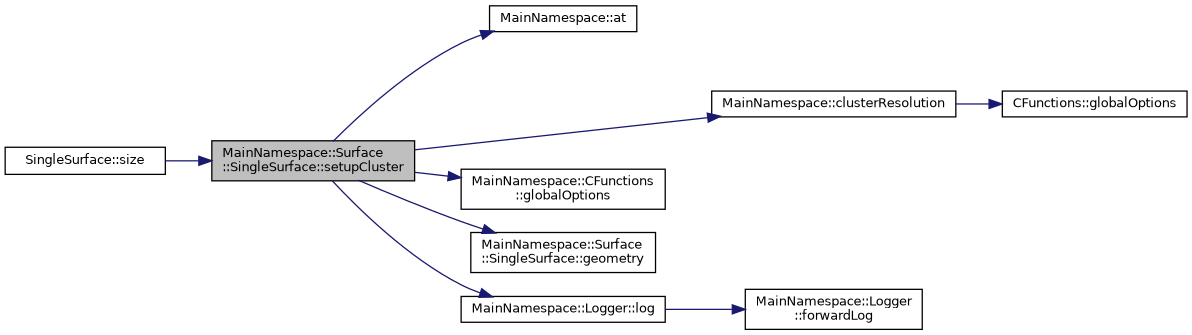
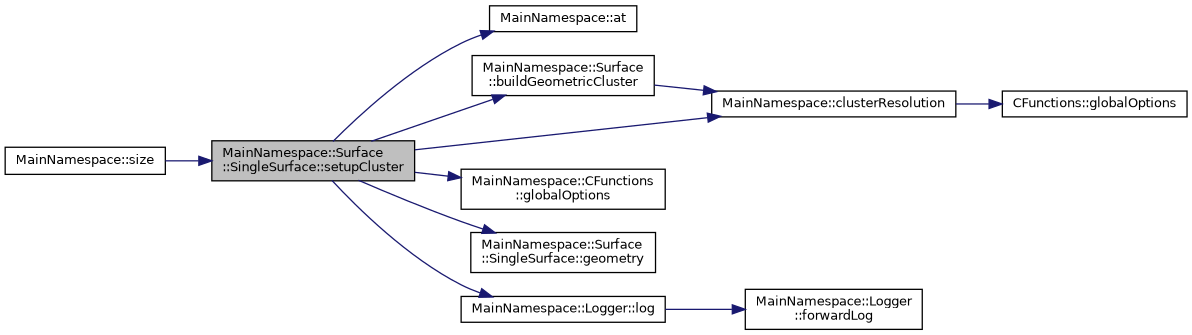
none -> (563, 76)
(85, 161) -> (85, 161)
